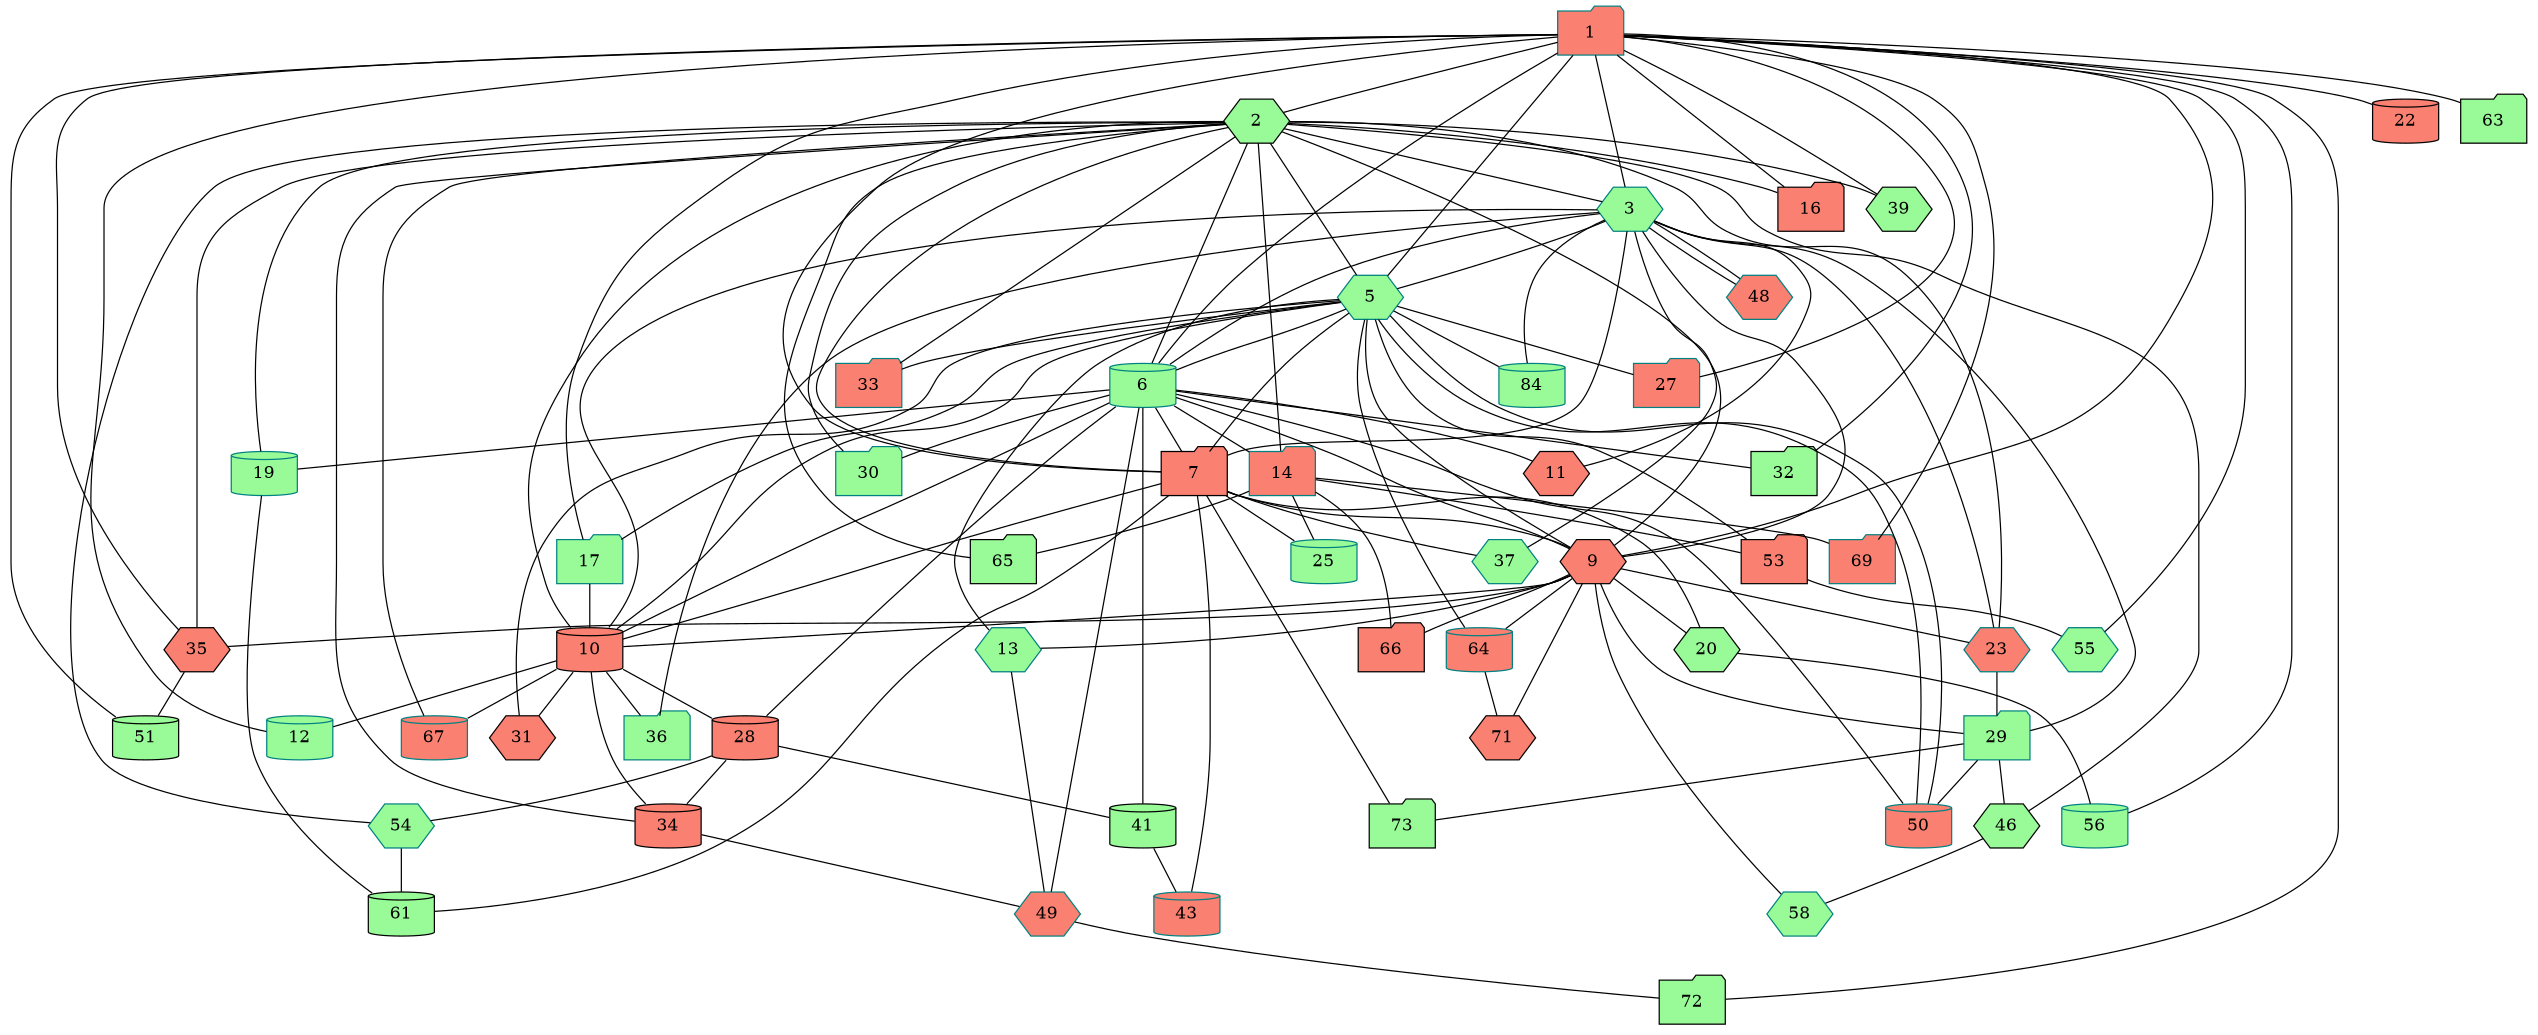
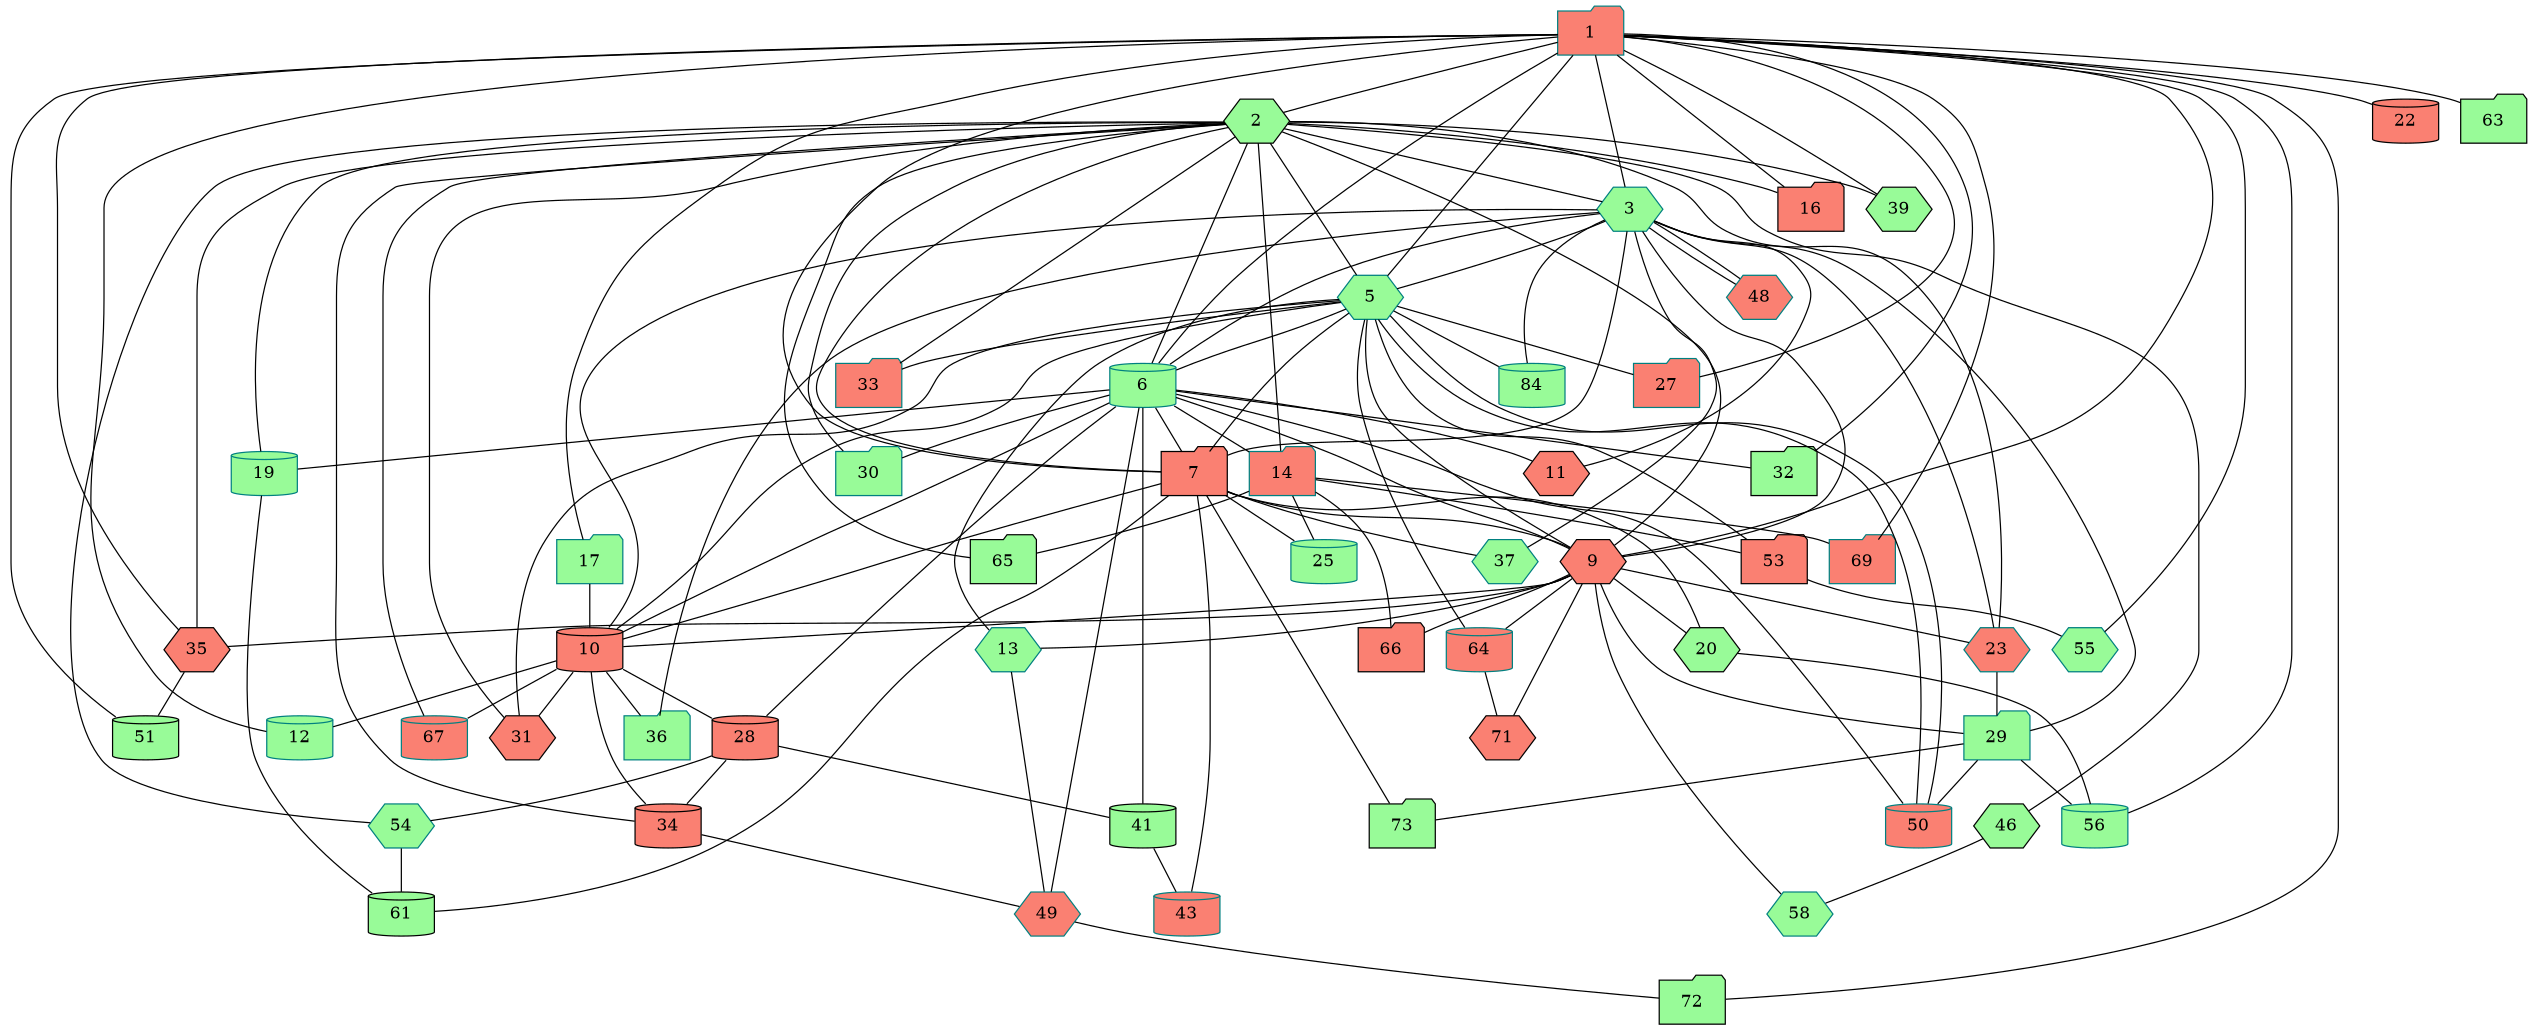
(738, 222) -> (581, 200)
(973, 394) -> none
(2002, 782) -> (2046, 782)
